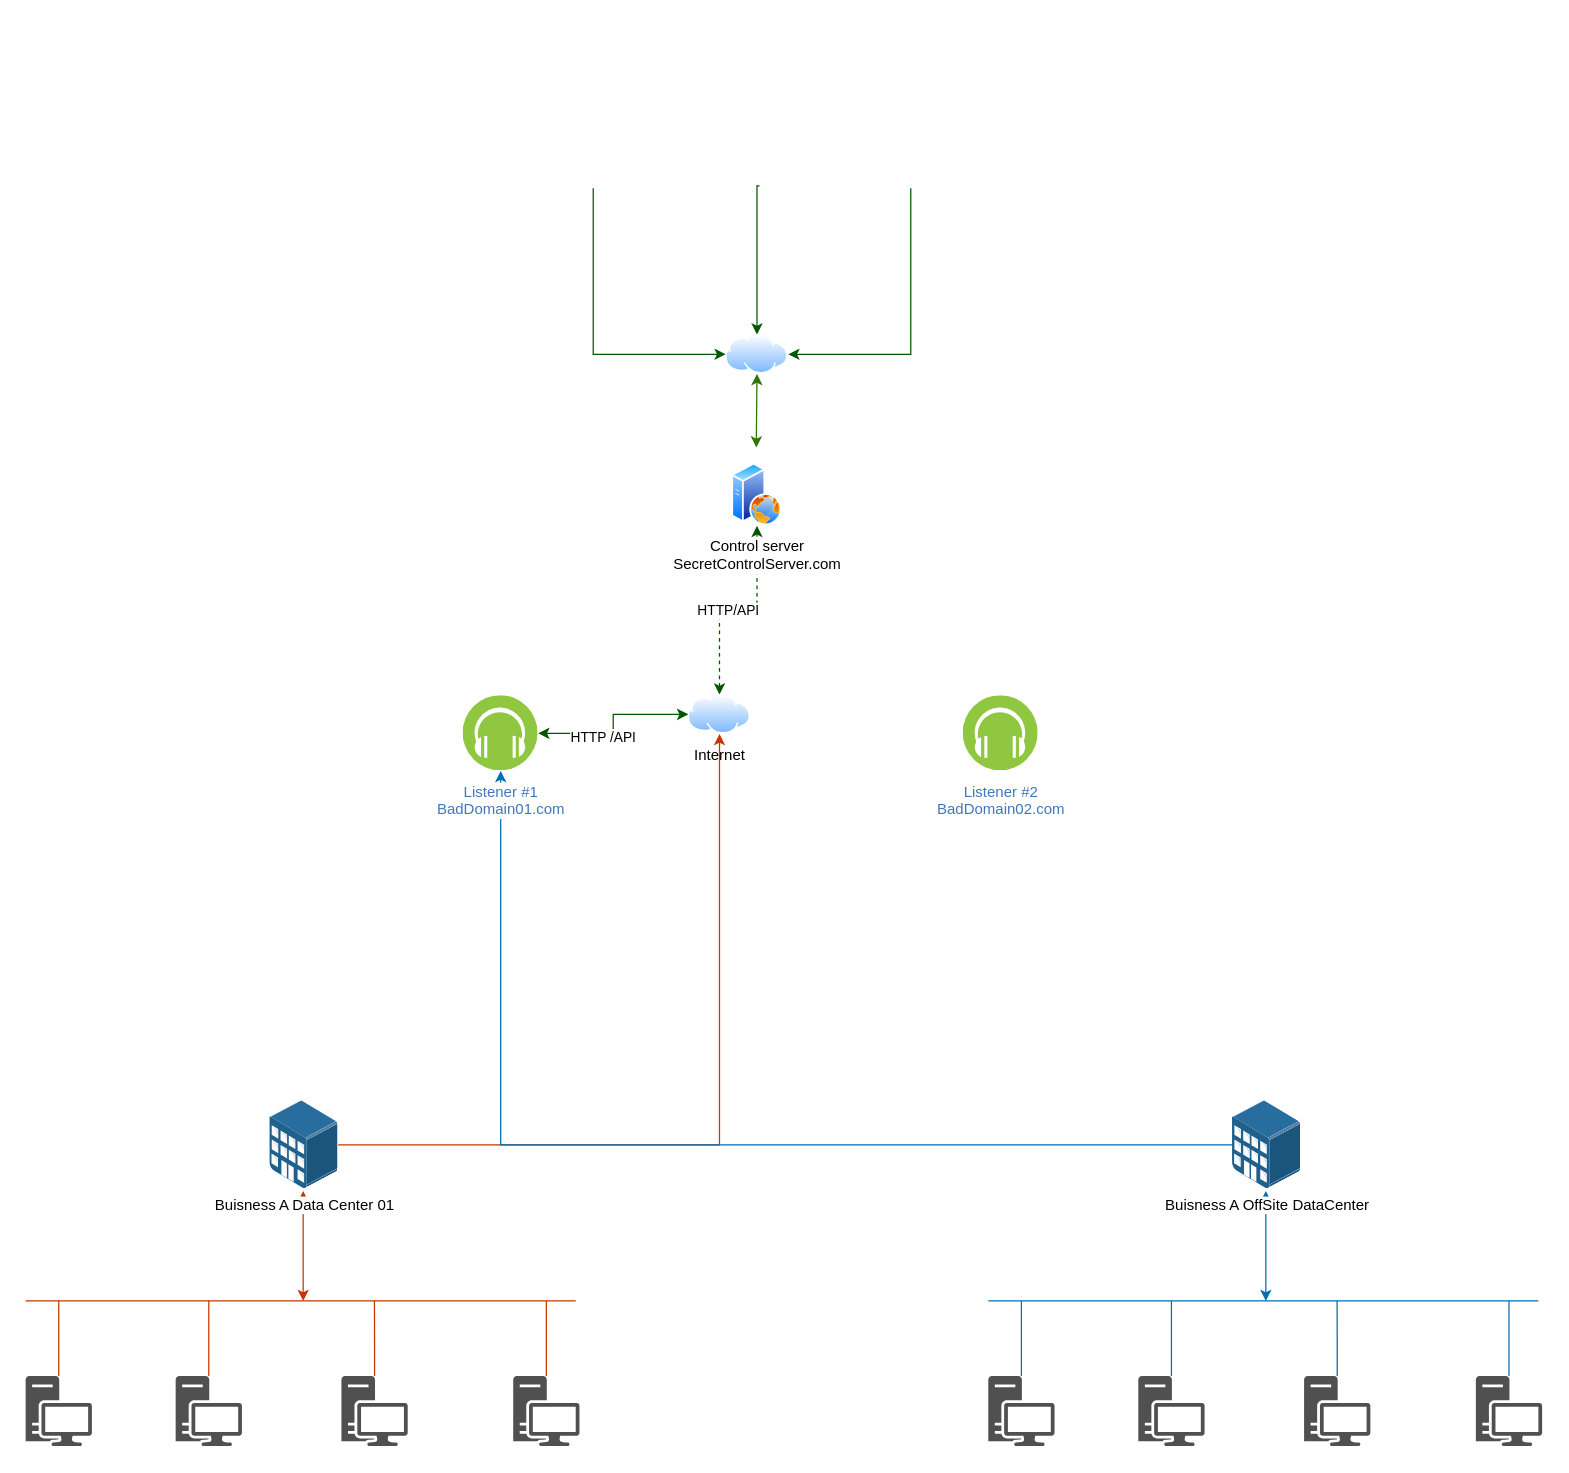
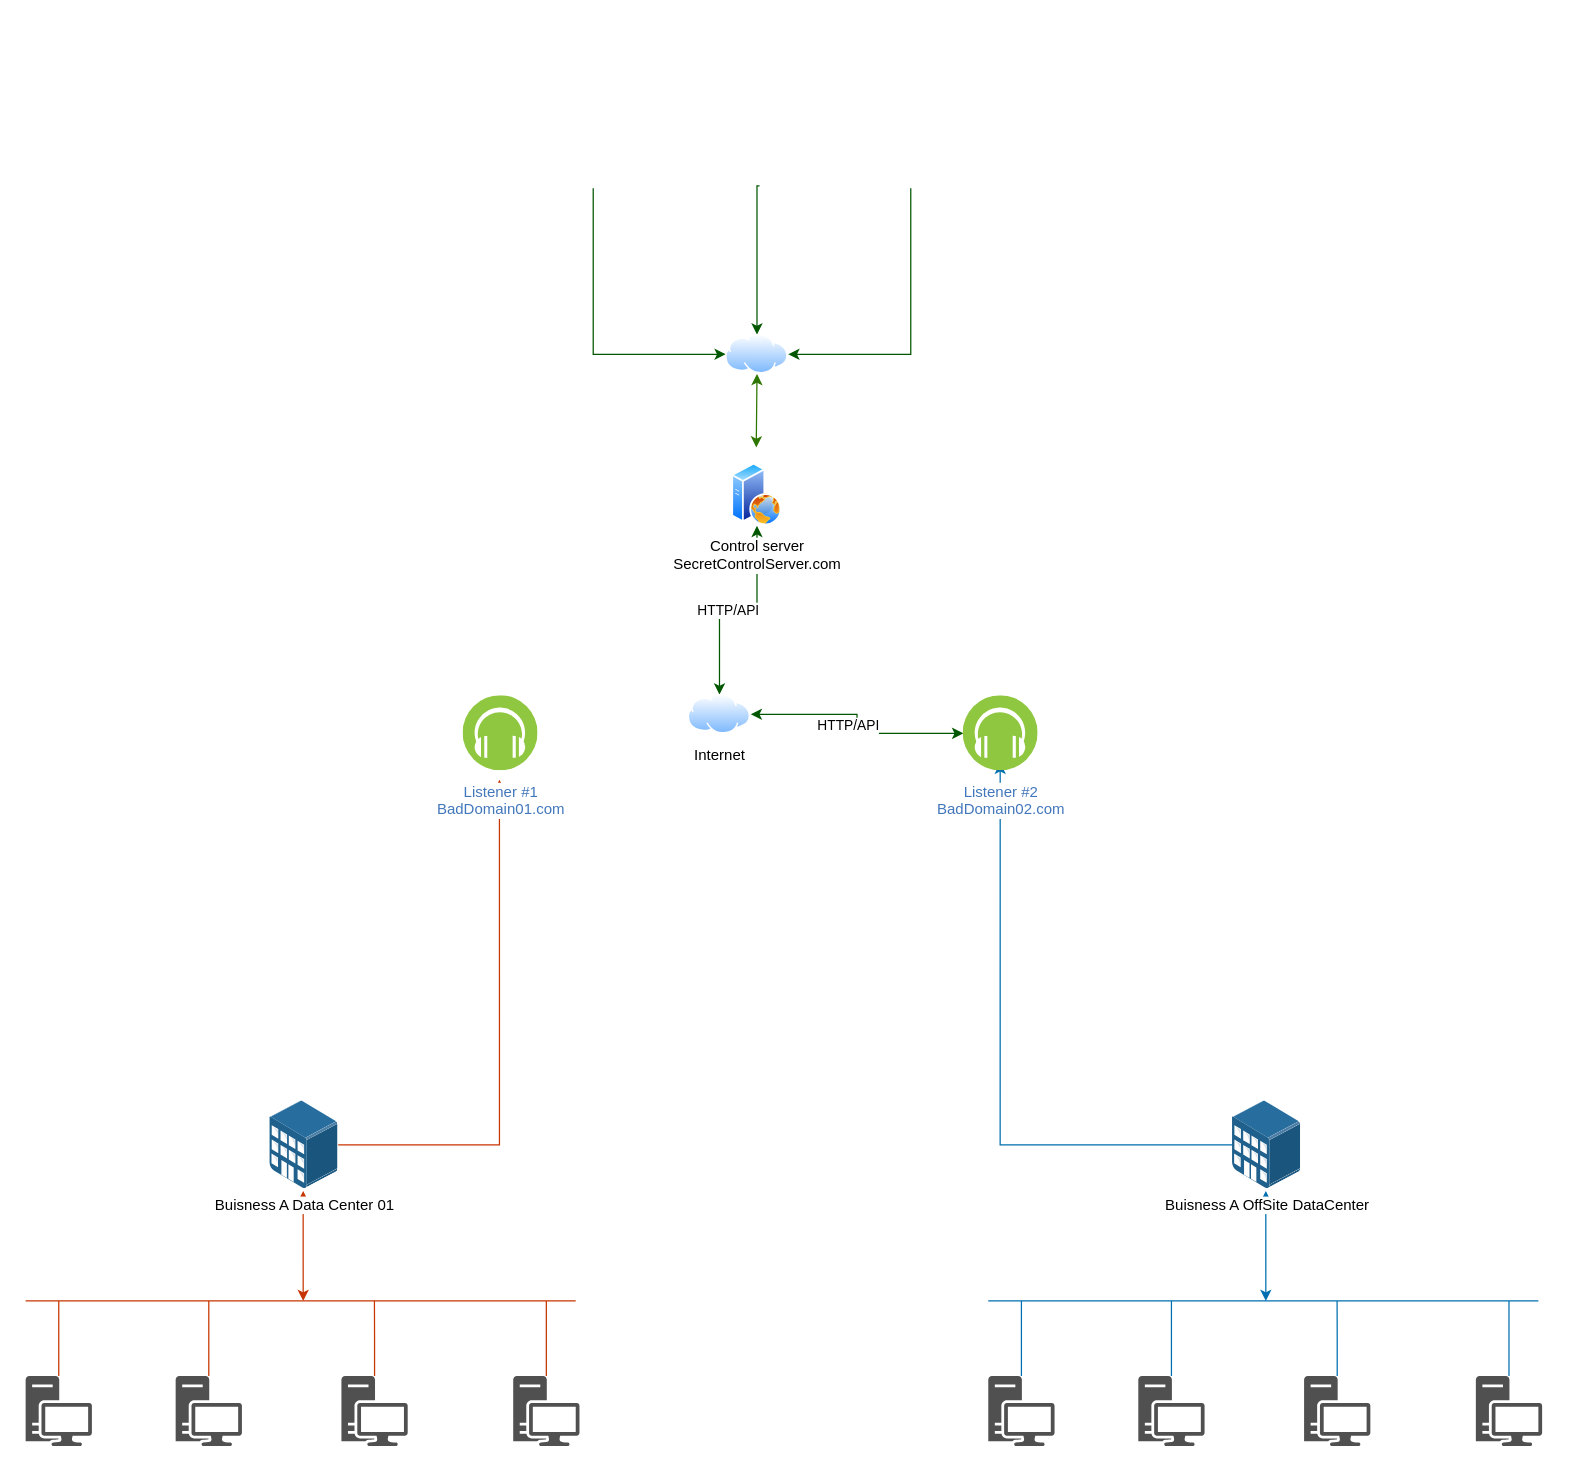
(719, 651) -> (719, 651)
none -> (817, 714)
(613, 724) -> none
(719, 942) -> (497, 1145)
(501, 980) -> (1000, 982)
